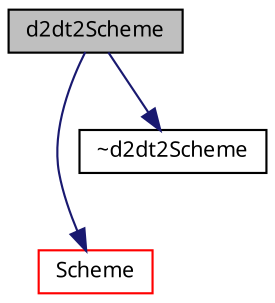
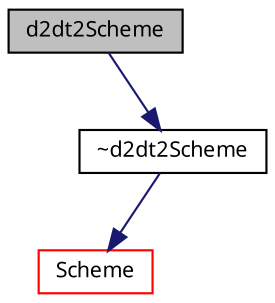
(58, 141) -> (140, 203)
